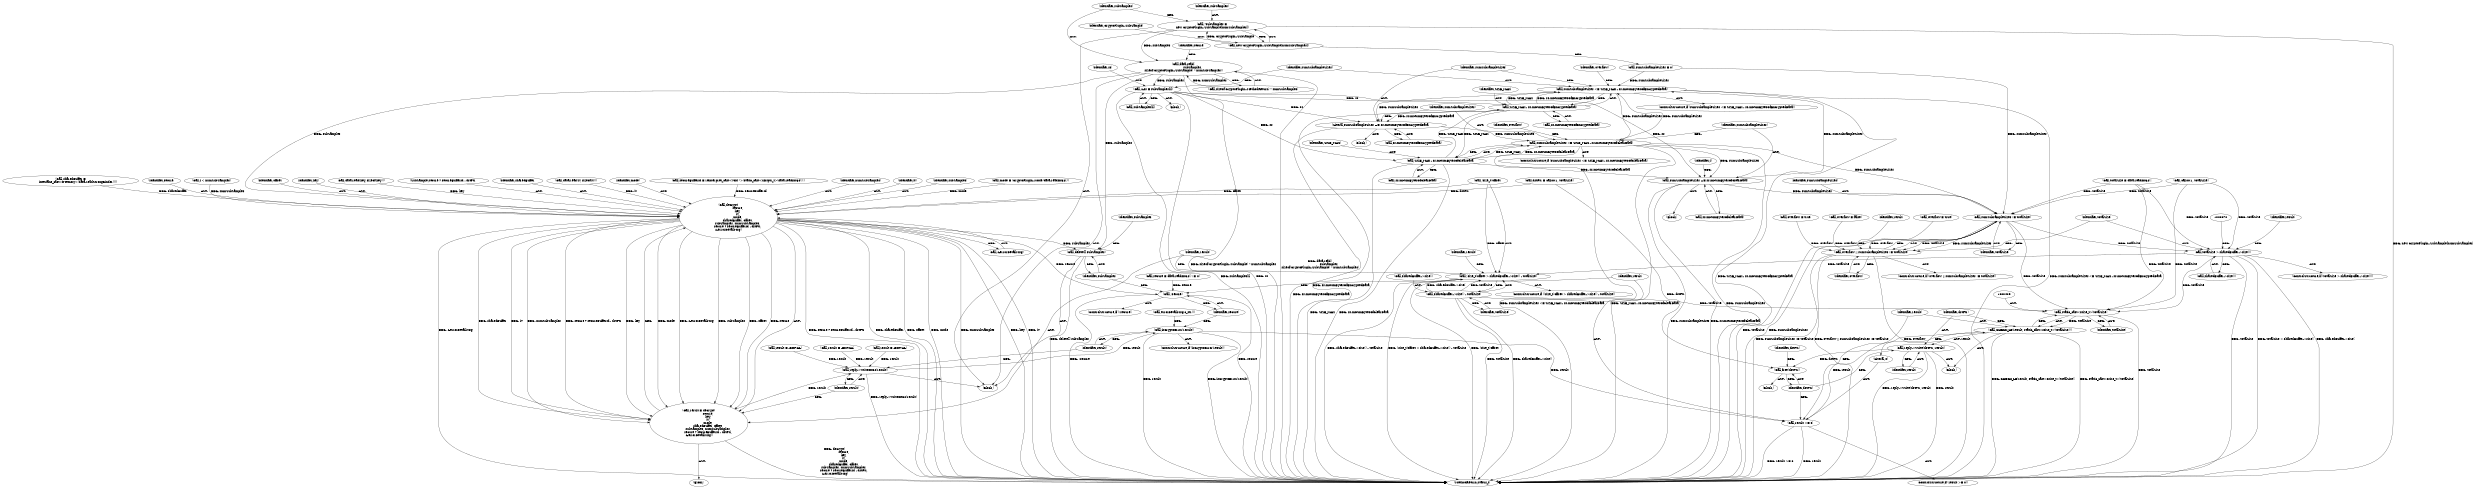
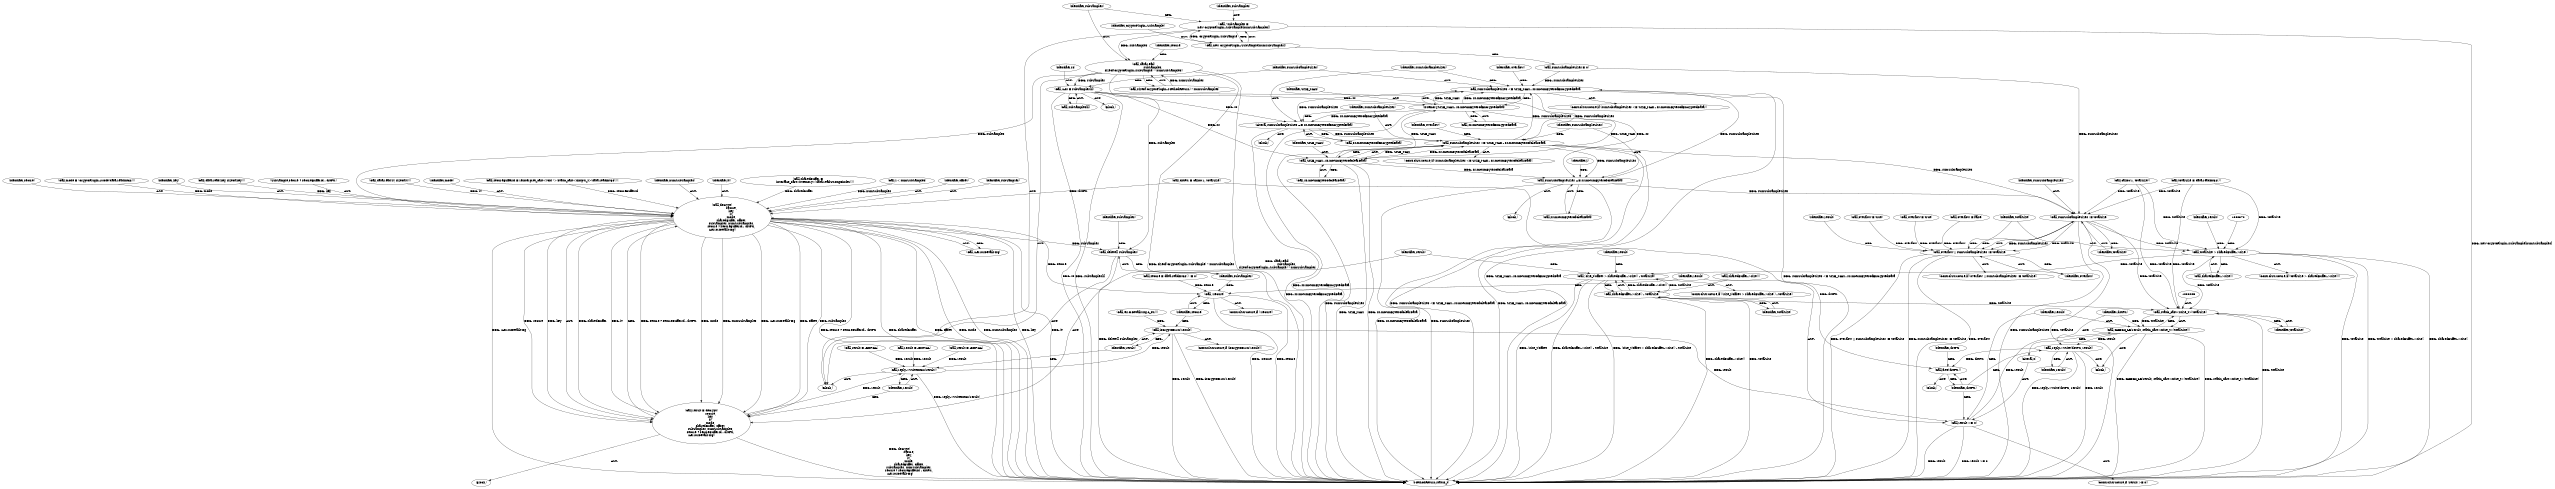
(1539, 107) -> (1464, 107)
(518, 181) -> none
(1488, 181) -> none
(1962, 339) -> (2107, 339)
